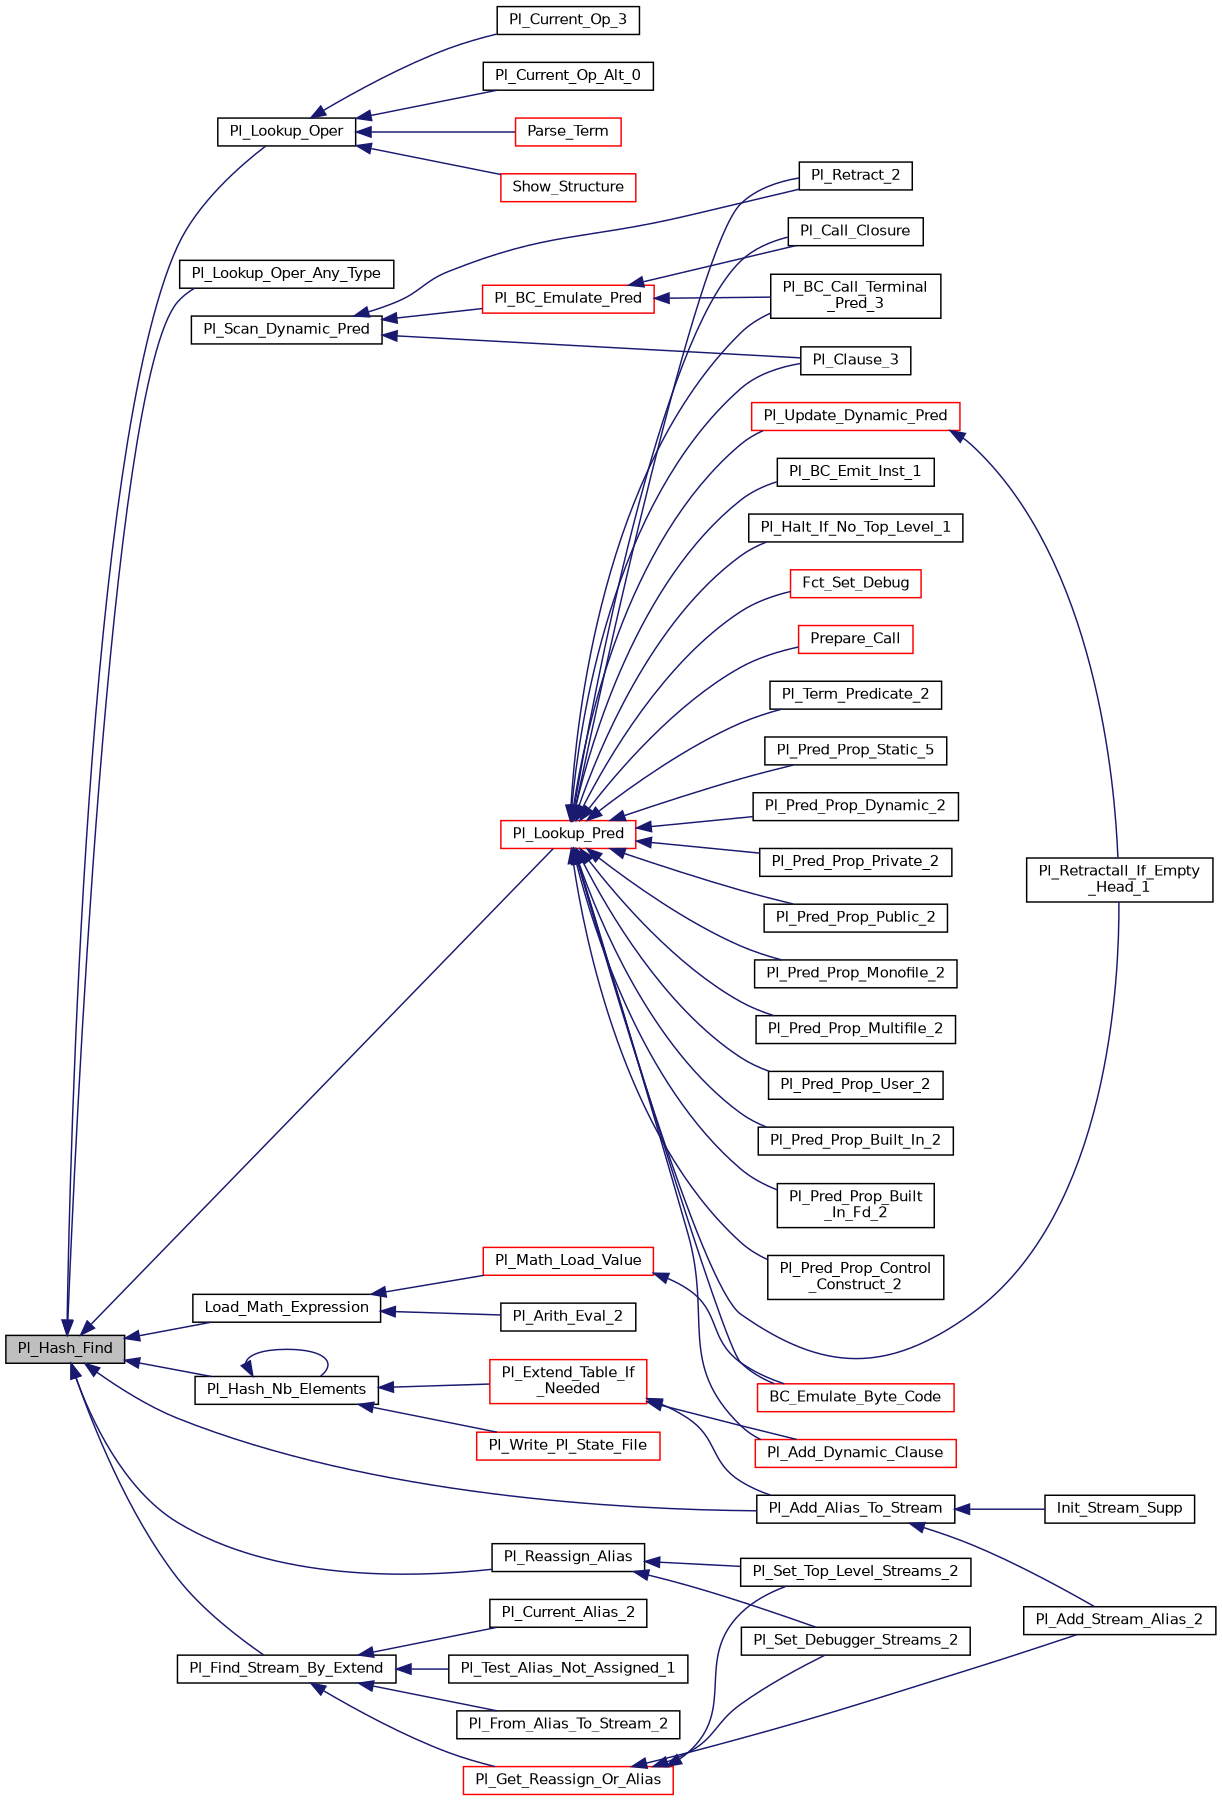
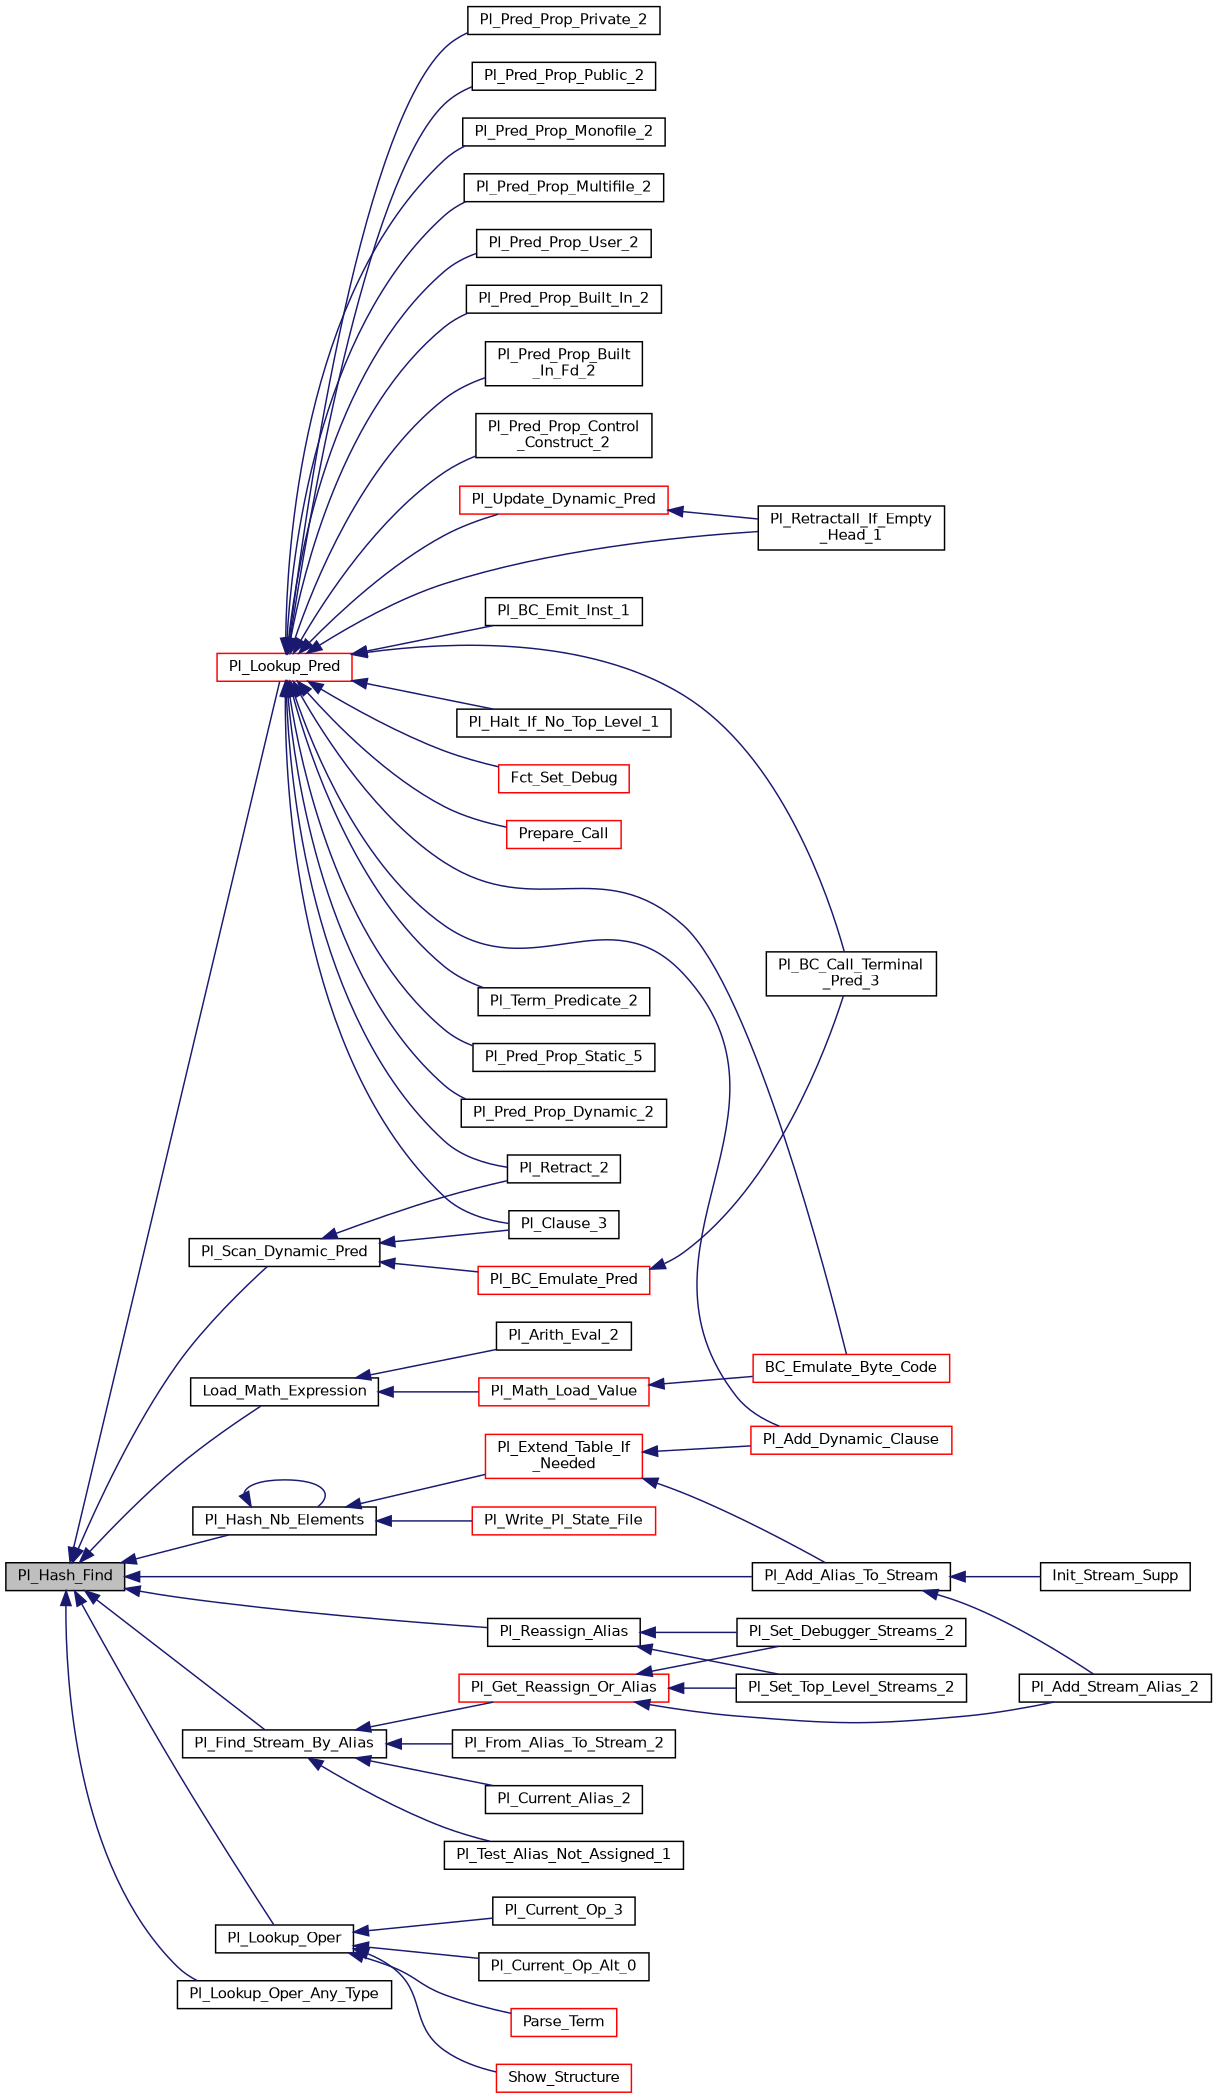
(856, 232) -> none
none -> (156, 1396)
(287, 1669) -> (285, 1744)
